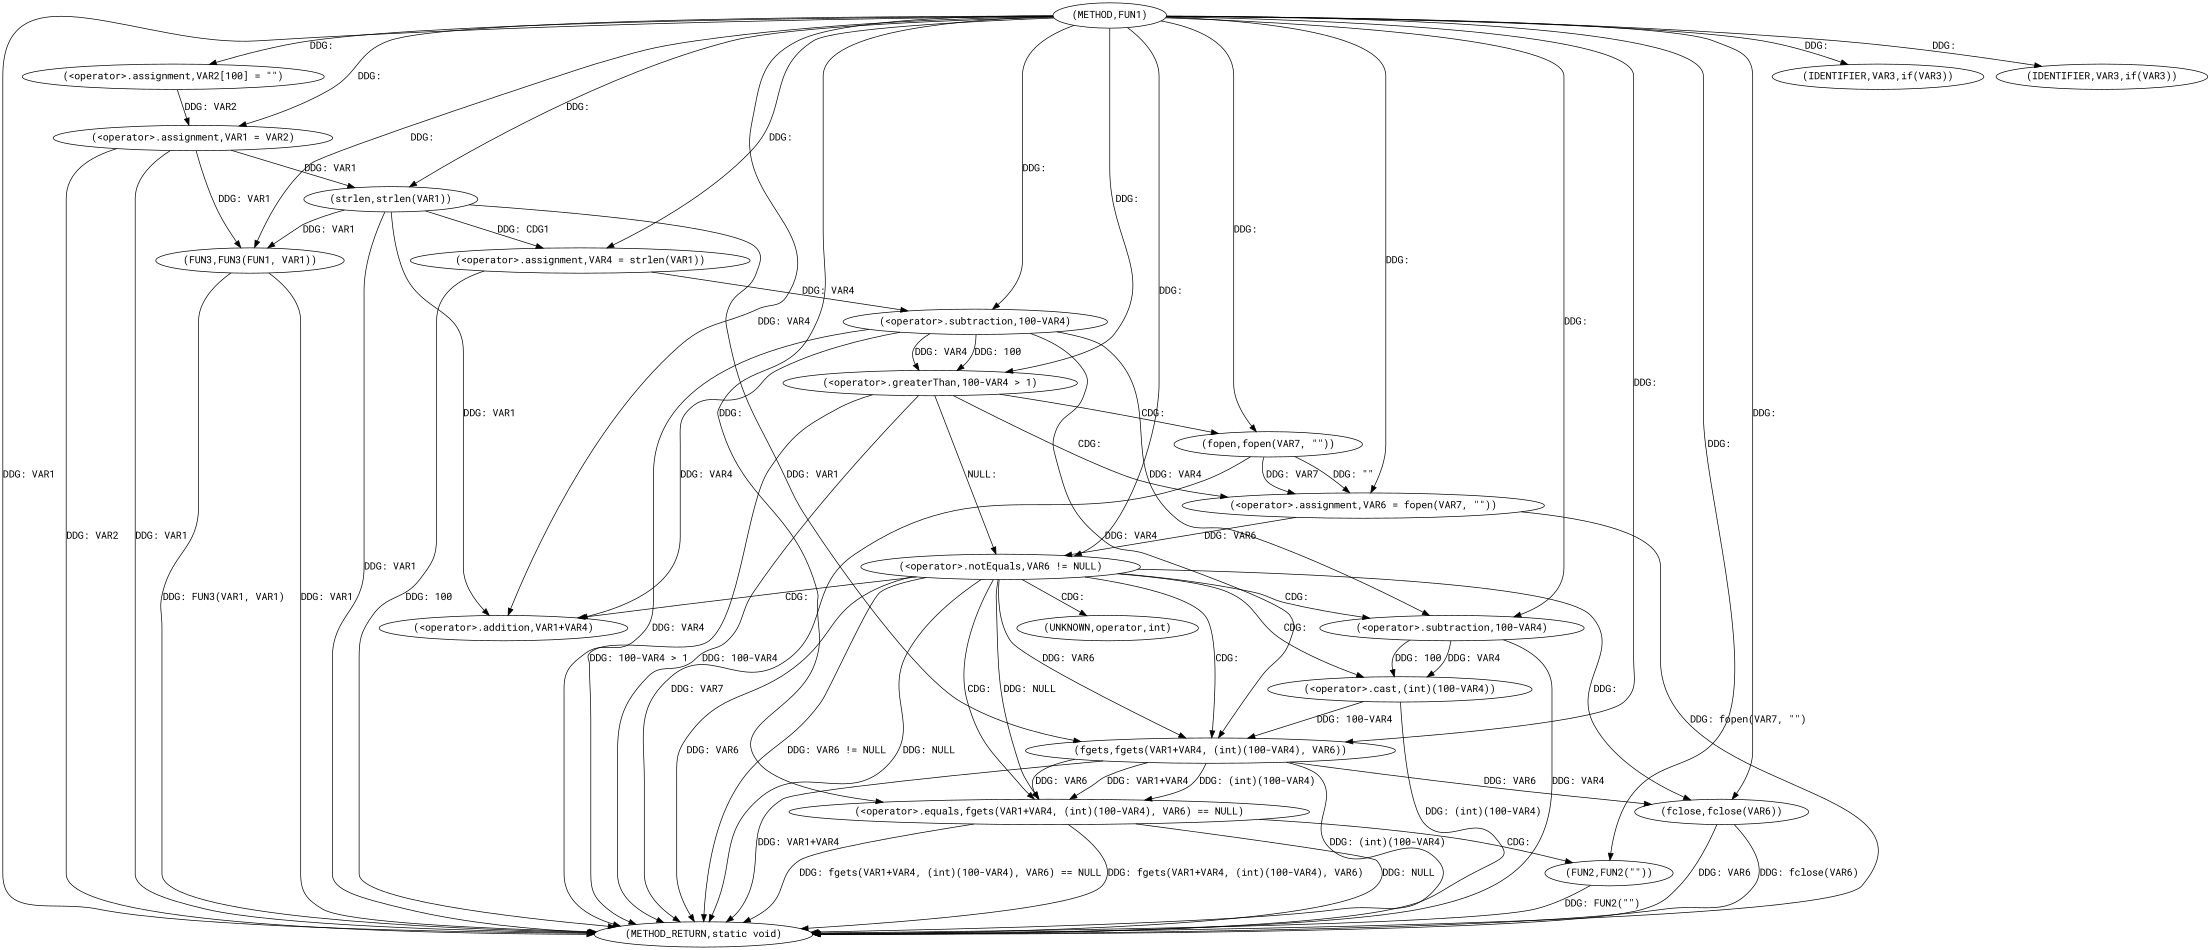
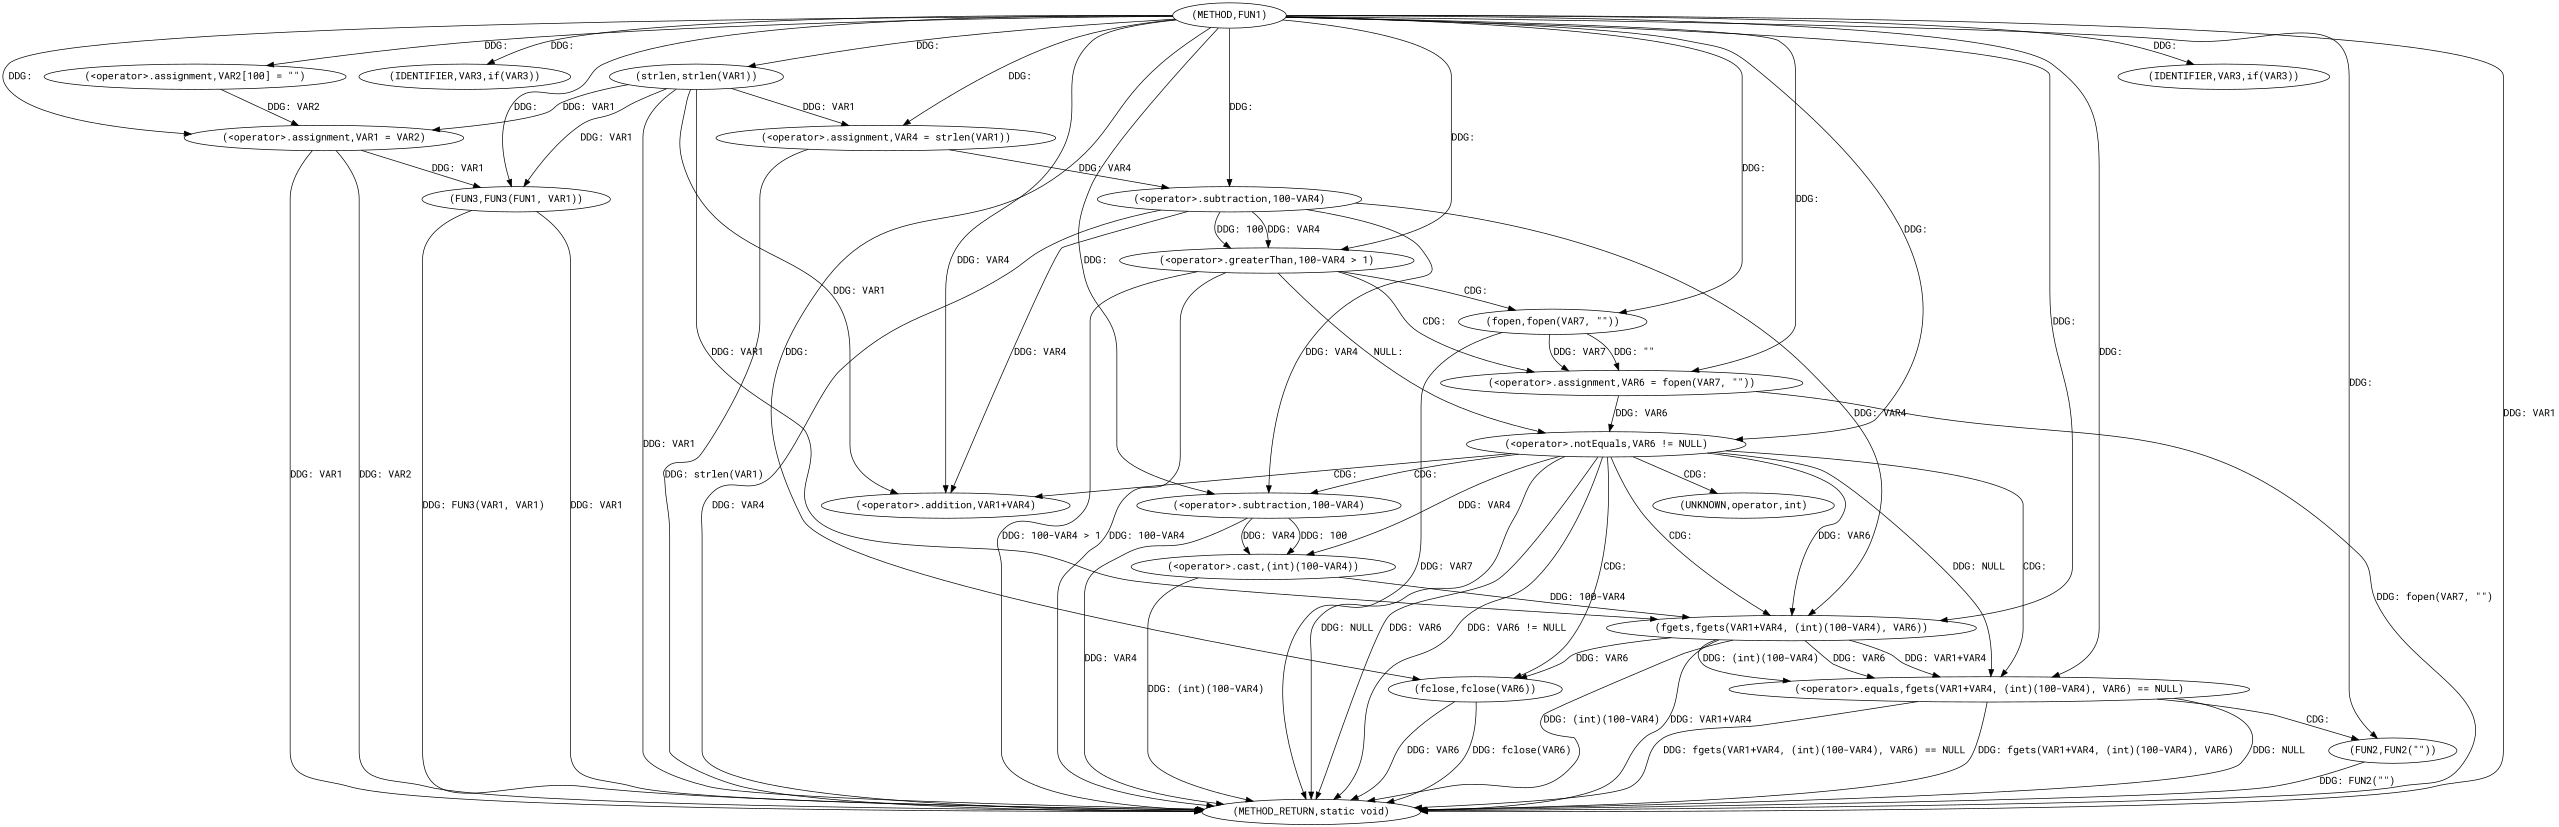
(290, 168) -> (537, 116)
(524, 230) -> (829, 107)
(429, 597) -> (714, 475)
(1298, 628) -> (1485, 506)
(1608, 689) -> (1618, 567)
